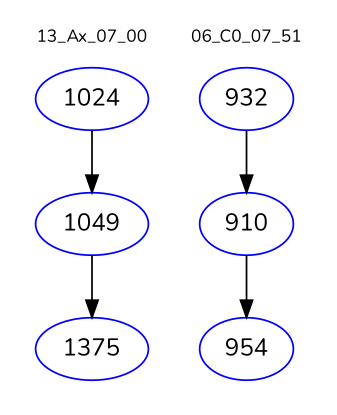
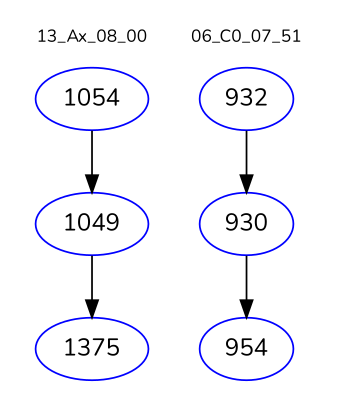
(92, 37) -> (92, 37)
(92, 99) -> (92, 99)
(247, 224) -> (247, 224)
